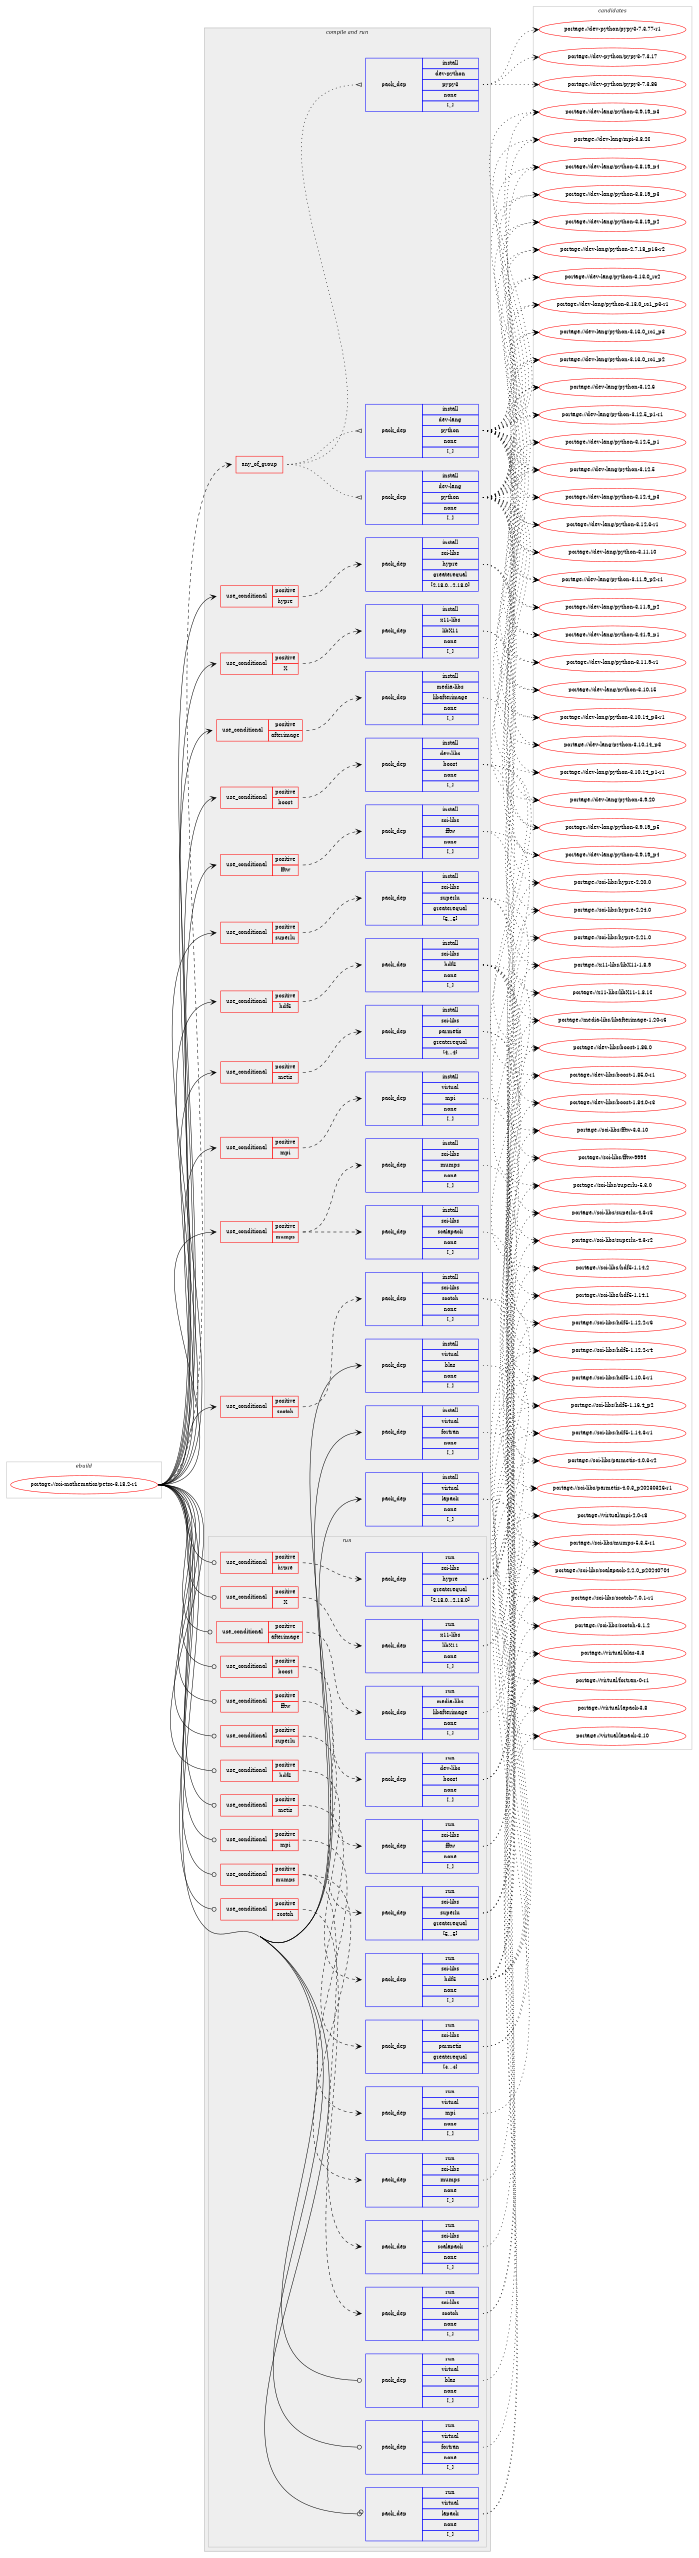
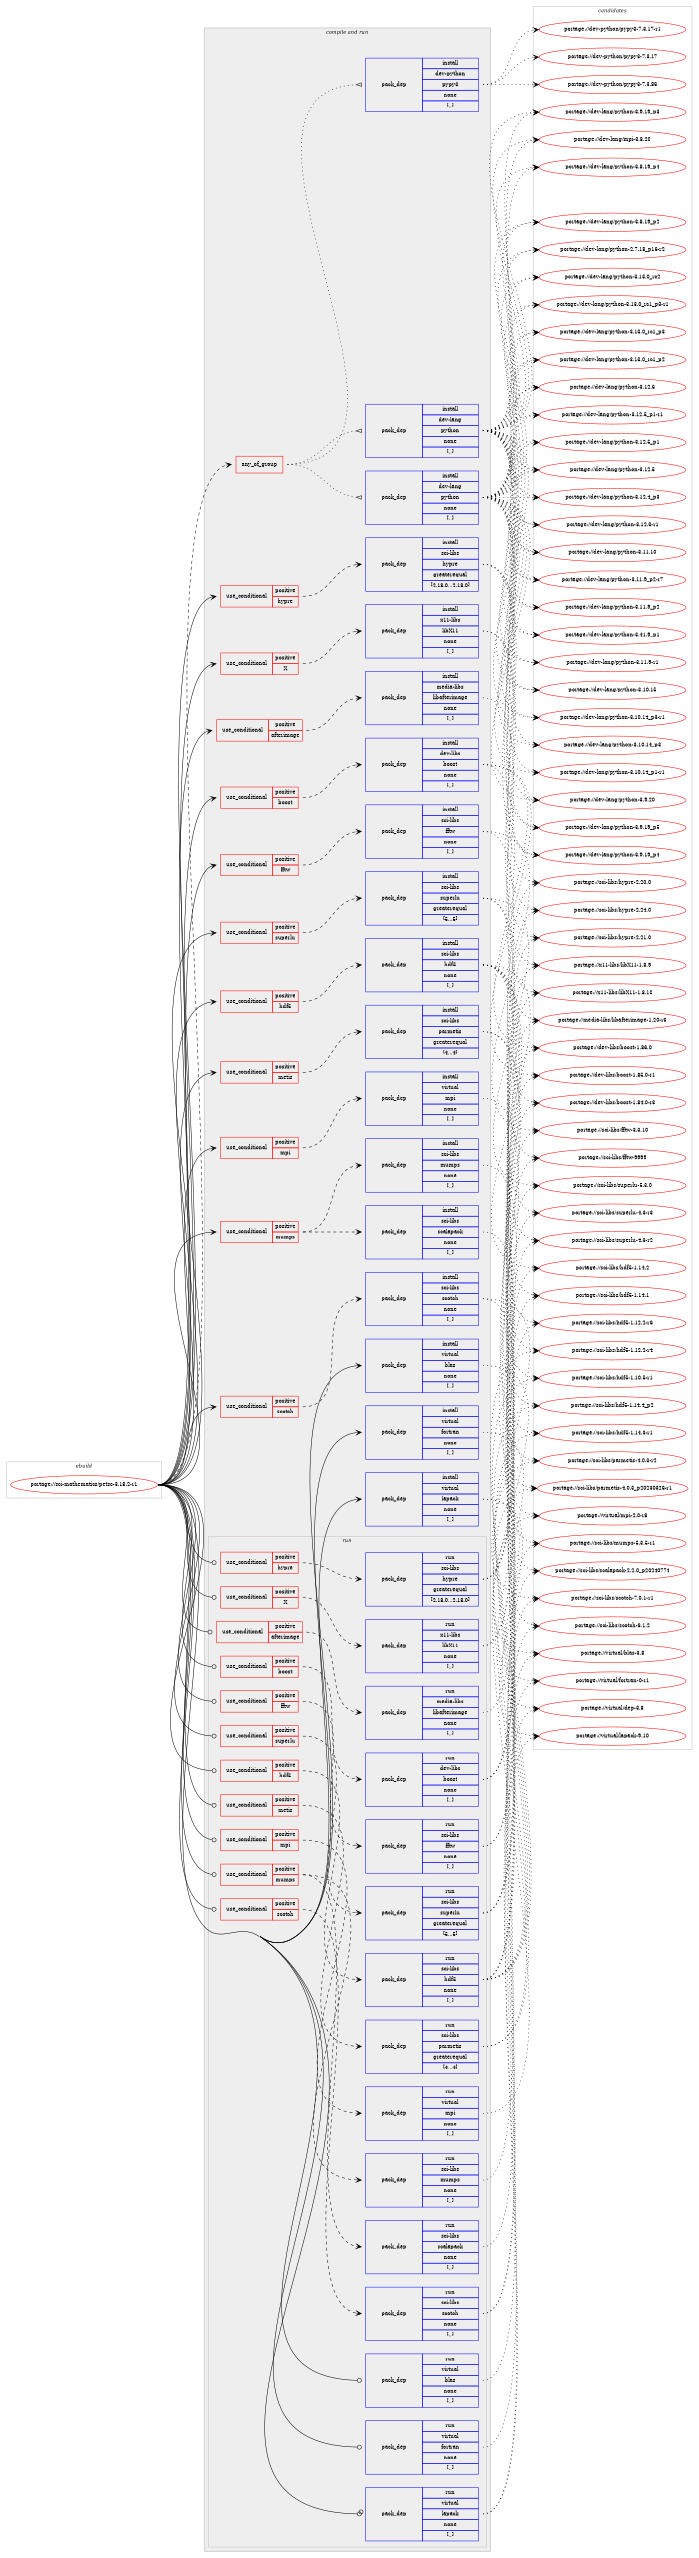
(613, 30) -> (613, 30)
(613, 195) -> none
(613, 580) -> (613, 580)
(613, 1406) -> (613, 1406)
(613, 1571) -> (613, 1571)
(613, 1709) -> (613, 1709)
(613, 1736) -> (613, 1736)
